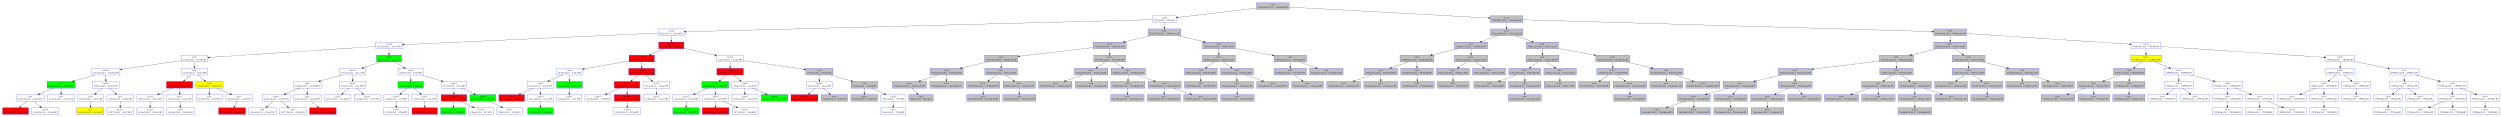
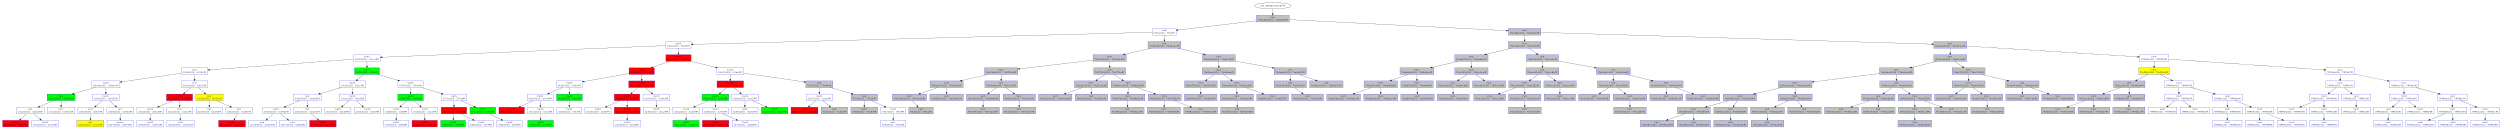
none -> (1273, 6)
